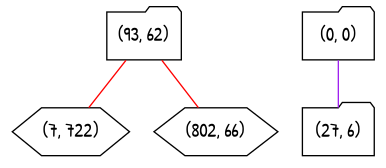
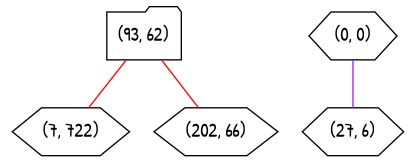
(338, 36) -> (353, 36)
(216, 132) -> (216, 132)
(338, 132) -> (353, 132)
